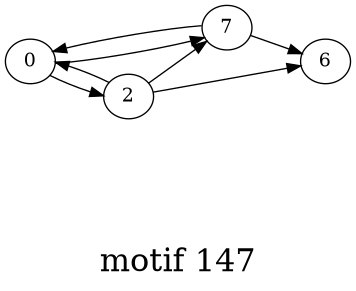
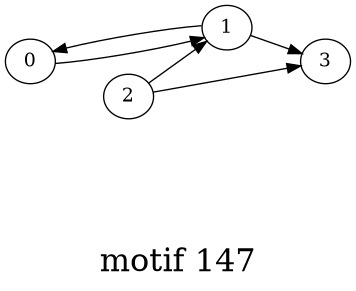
(227, 28) -> (227, 28)
(326, 61) -> (326, 61)
(89, 74) -> none
(70, 84) -> none
